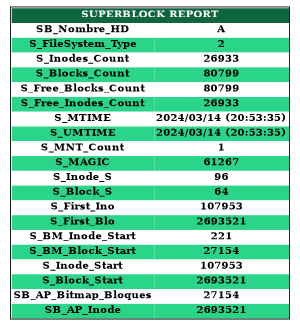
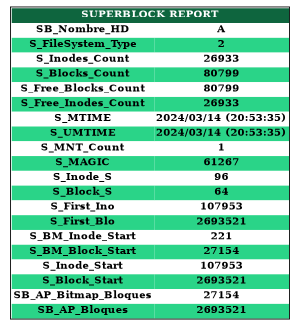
(83, 310) -> (83, 310)
